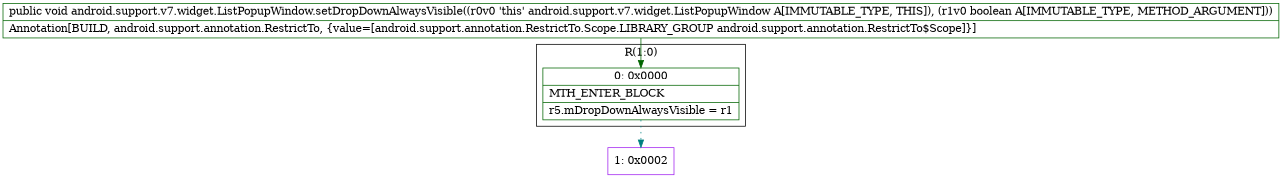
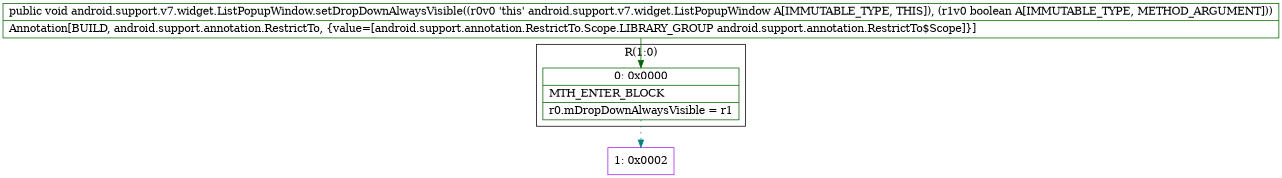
(641, 111) -> (641, 111)
